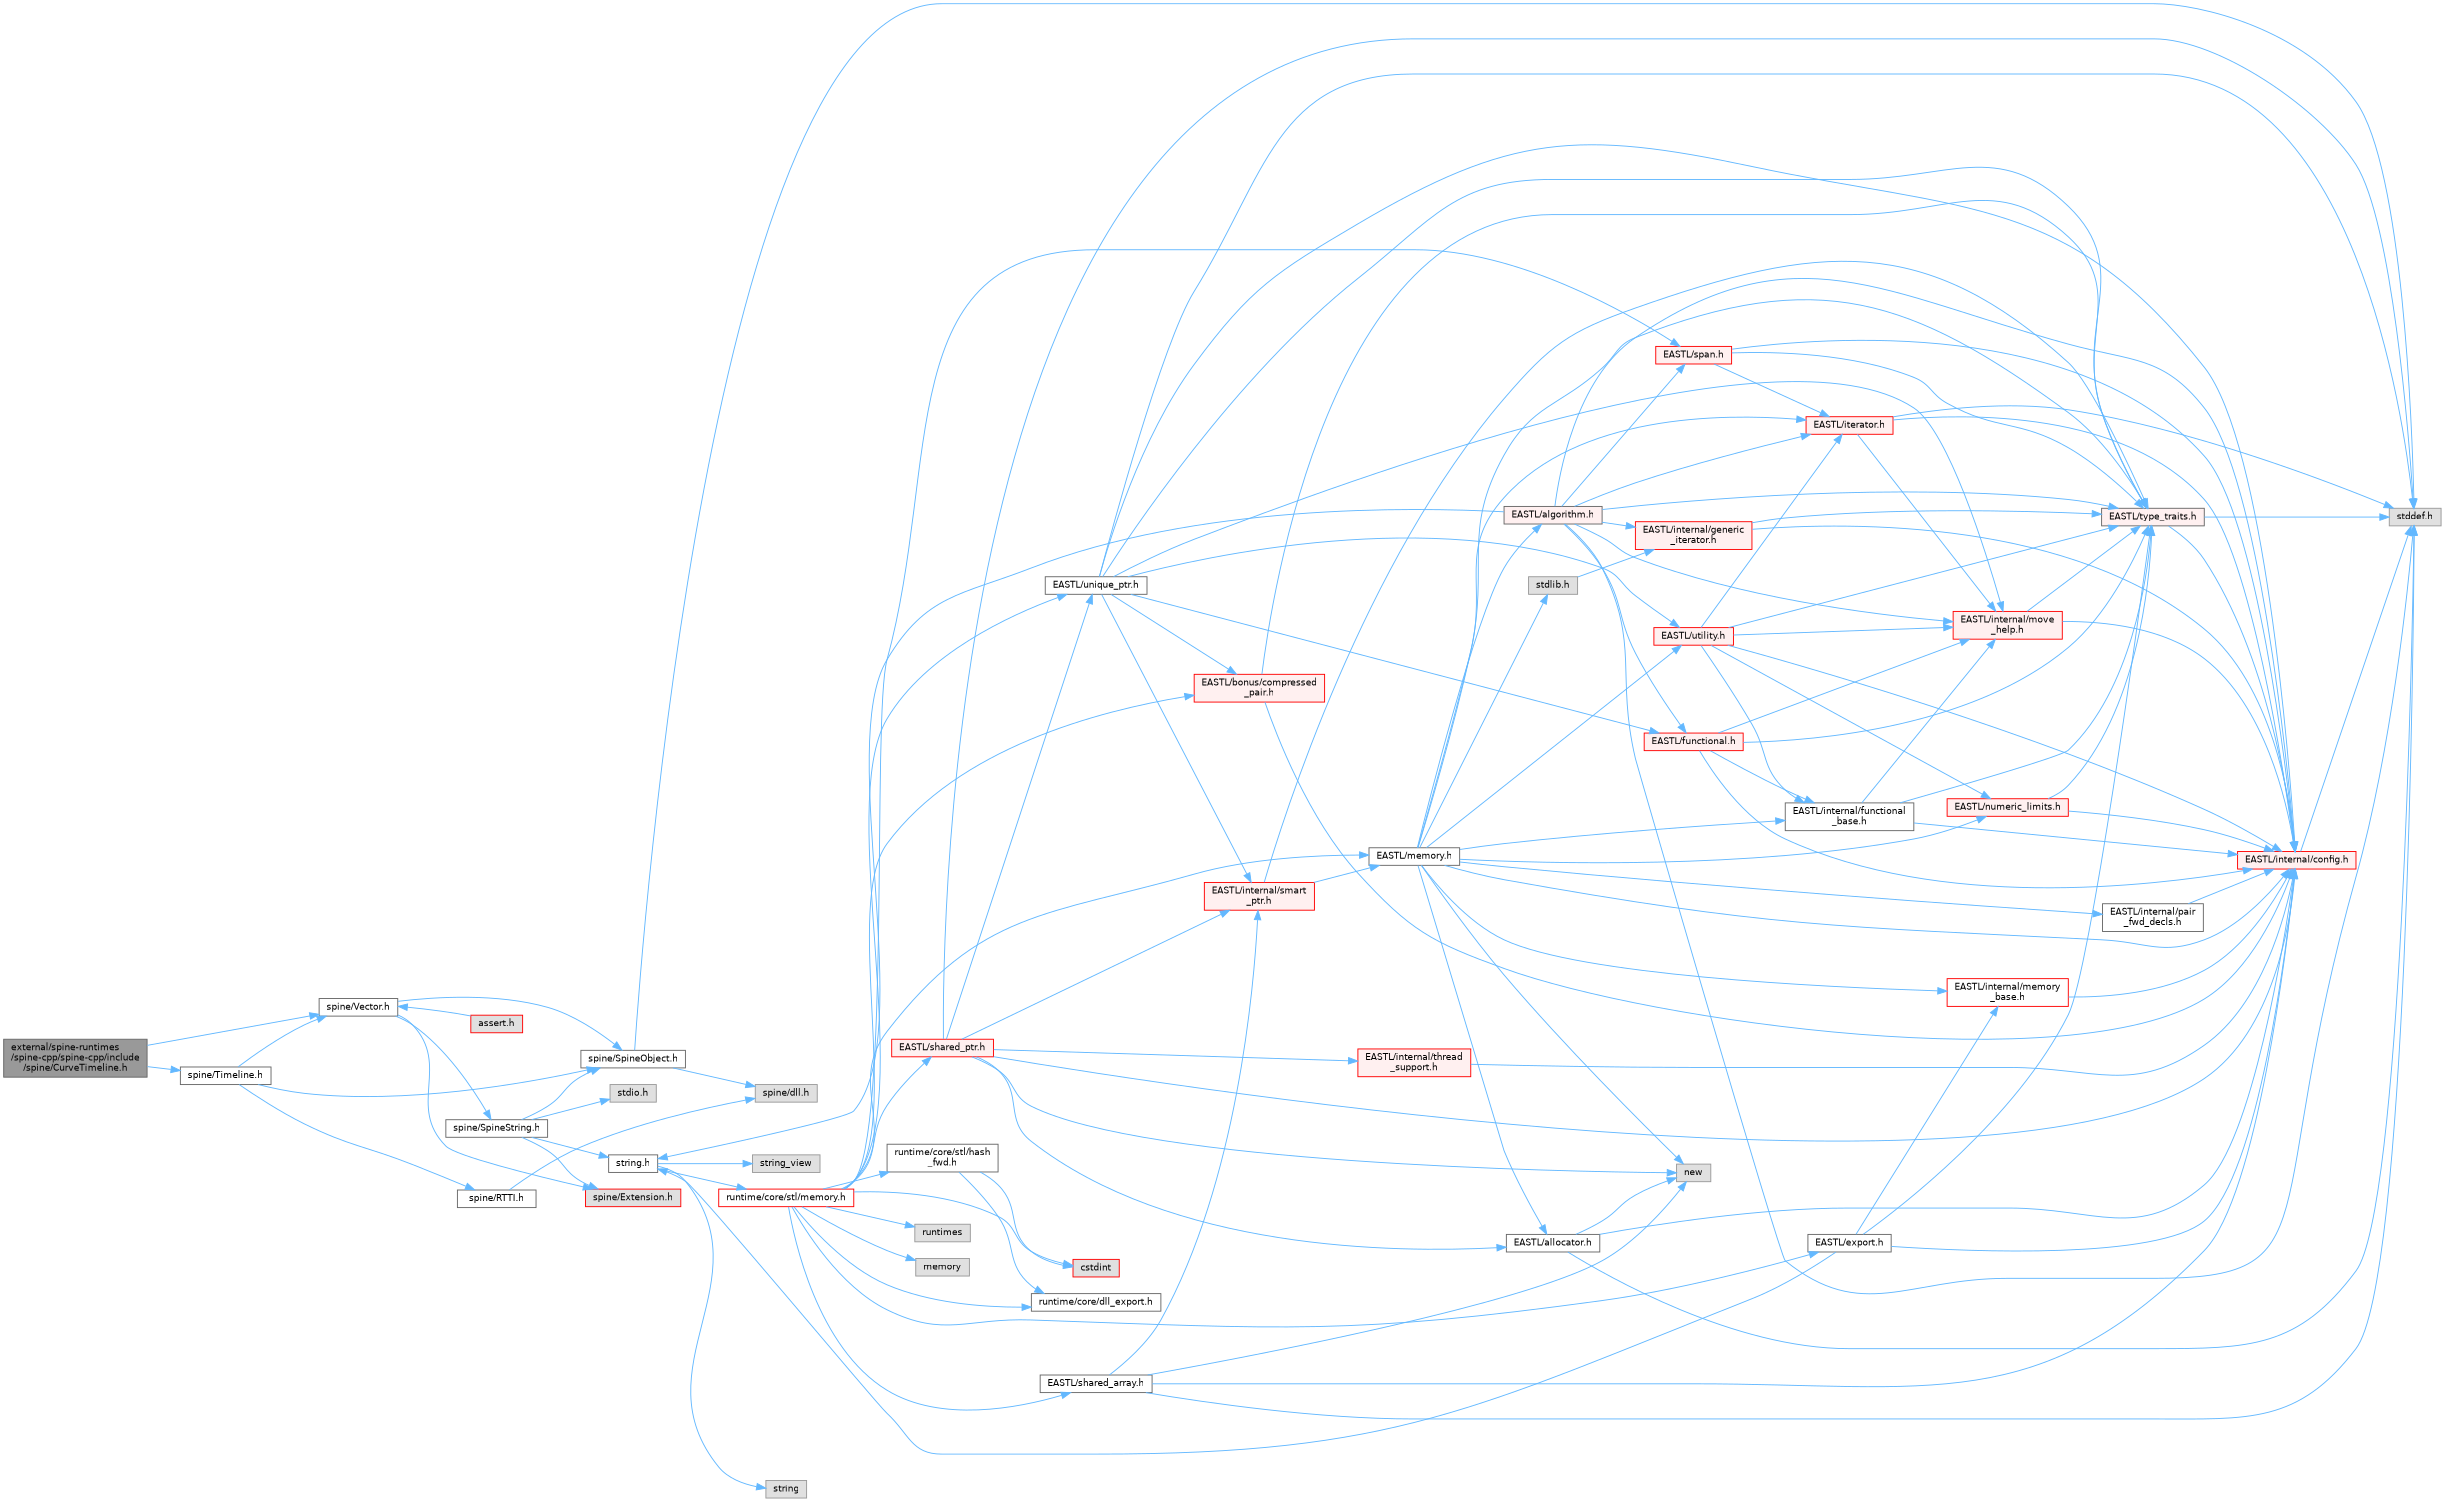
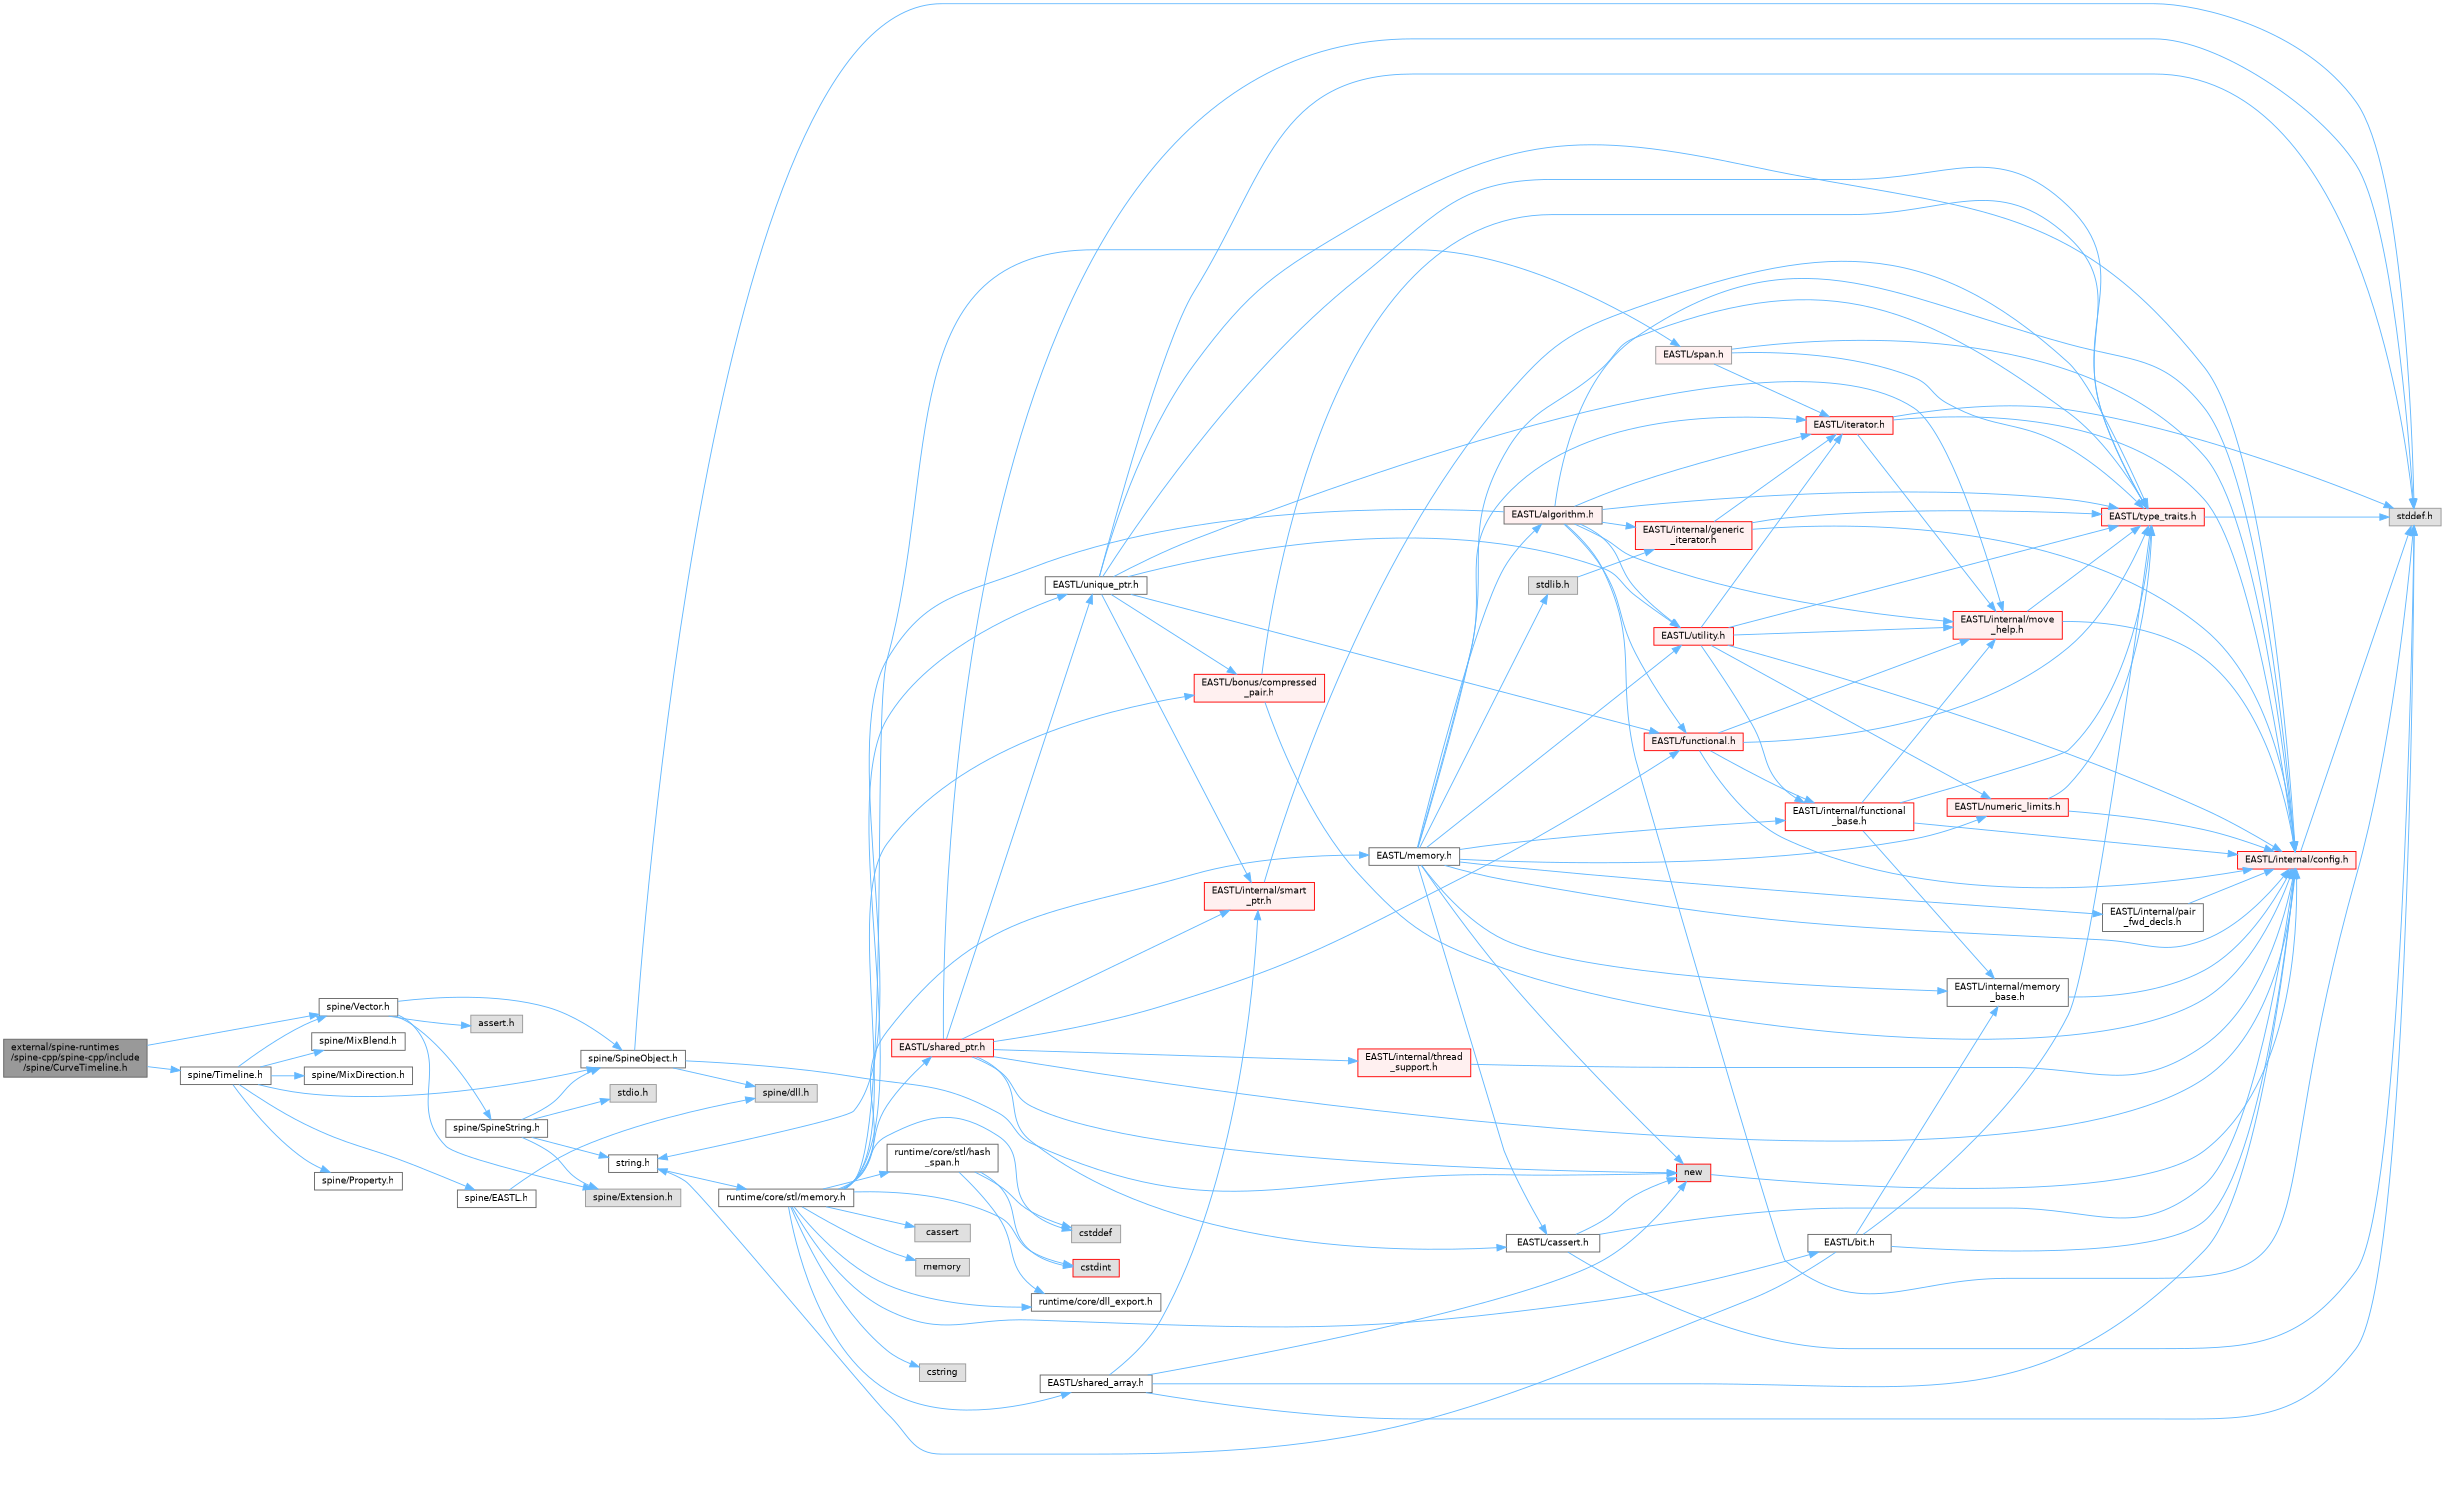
(1694, 355) -> (1694, 355)
(1620, 439) -> (1625, 573)
none -> (1771, 481)
(2153, 517) -> (2153, 517)
(2257, 672) -> (2108, 1180)
(1850, 817) -> (1850, 817)
(1342, 875) -> none
none -> (1919, 894)
none -> (1347, 936)
(2008, 993) -> (2008, 993)
(439, 1011) -> (425, 1022)
(497, 1024) -> (497, 1024)
none -> (358, 1042)
none -> (358, 1076)
(943, 1158) -> (943, 1158)
(786, 1164) -> none
(1694, 1173) -> (1694, 1173)
none -> (358, 1181)
none -> (1164, 1185)
(633, 1198) -> (633, 1198)
(786, 1198) -> (786, 1198)
(497, 1199) -> (497, 1199)
(943, 1233) -> (943, 1233)
none -> (1096, 1234)
(1553, 1243) -> (1553, 1243)
(1850, 1243) -> (1850, 1243)
none -> (943, 1373)
(786, 1489) -> none
